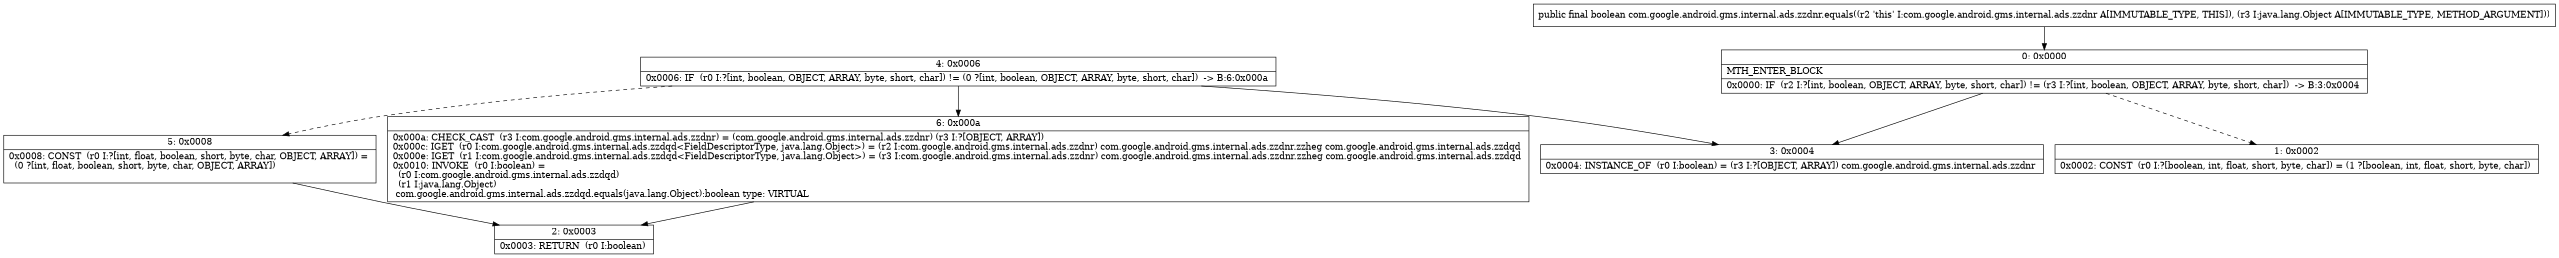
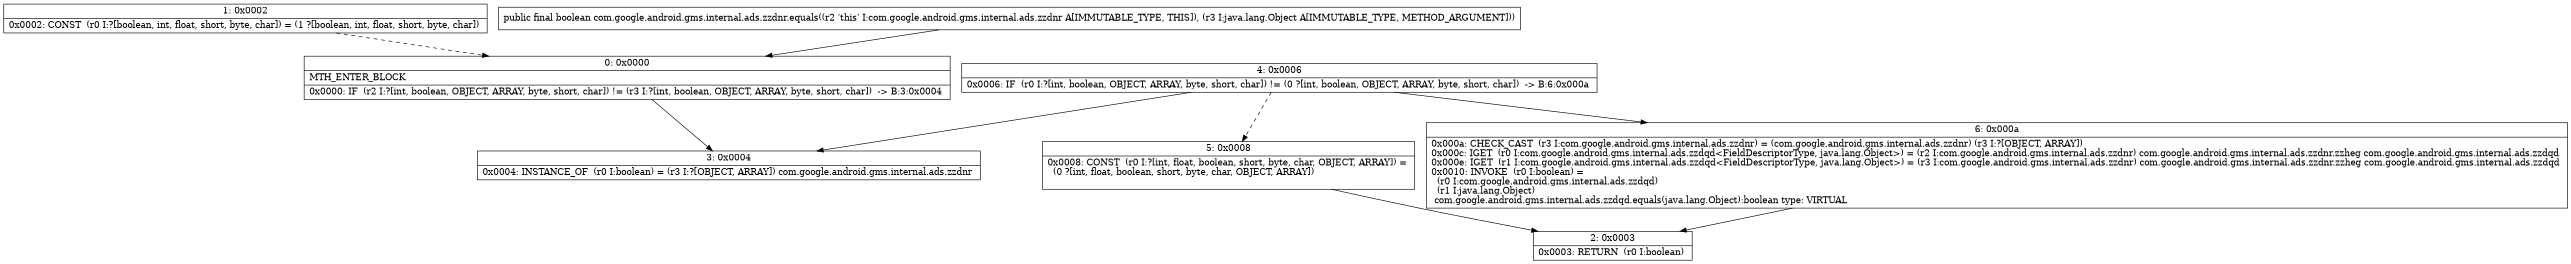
(2178, 118) -> (409, 44)
